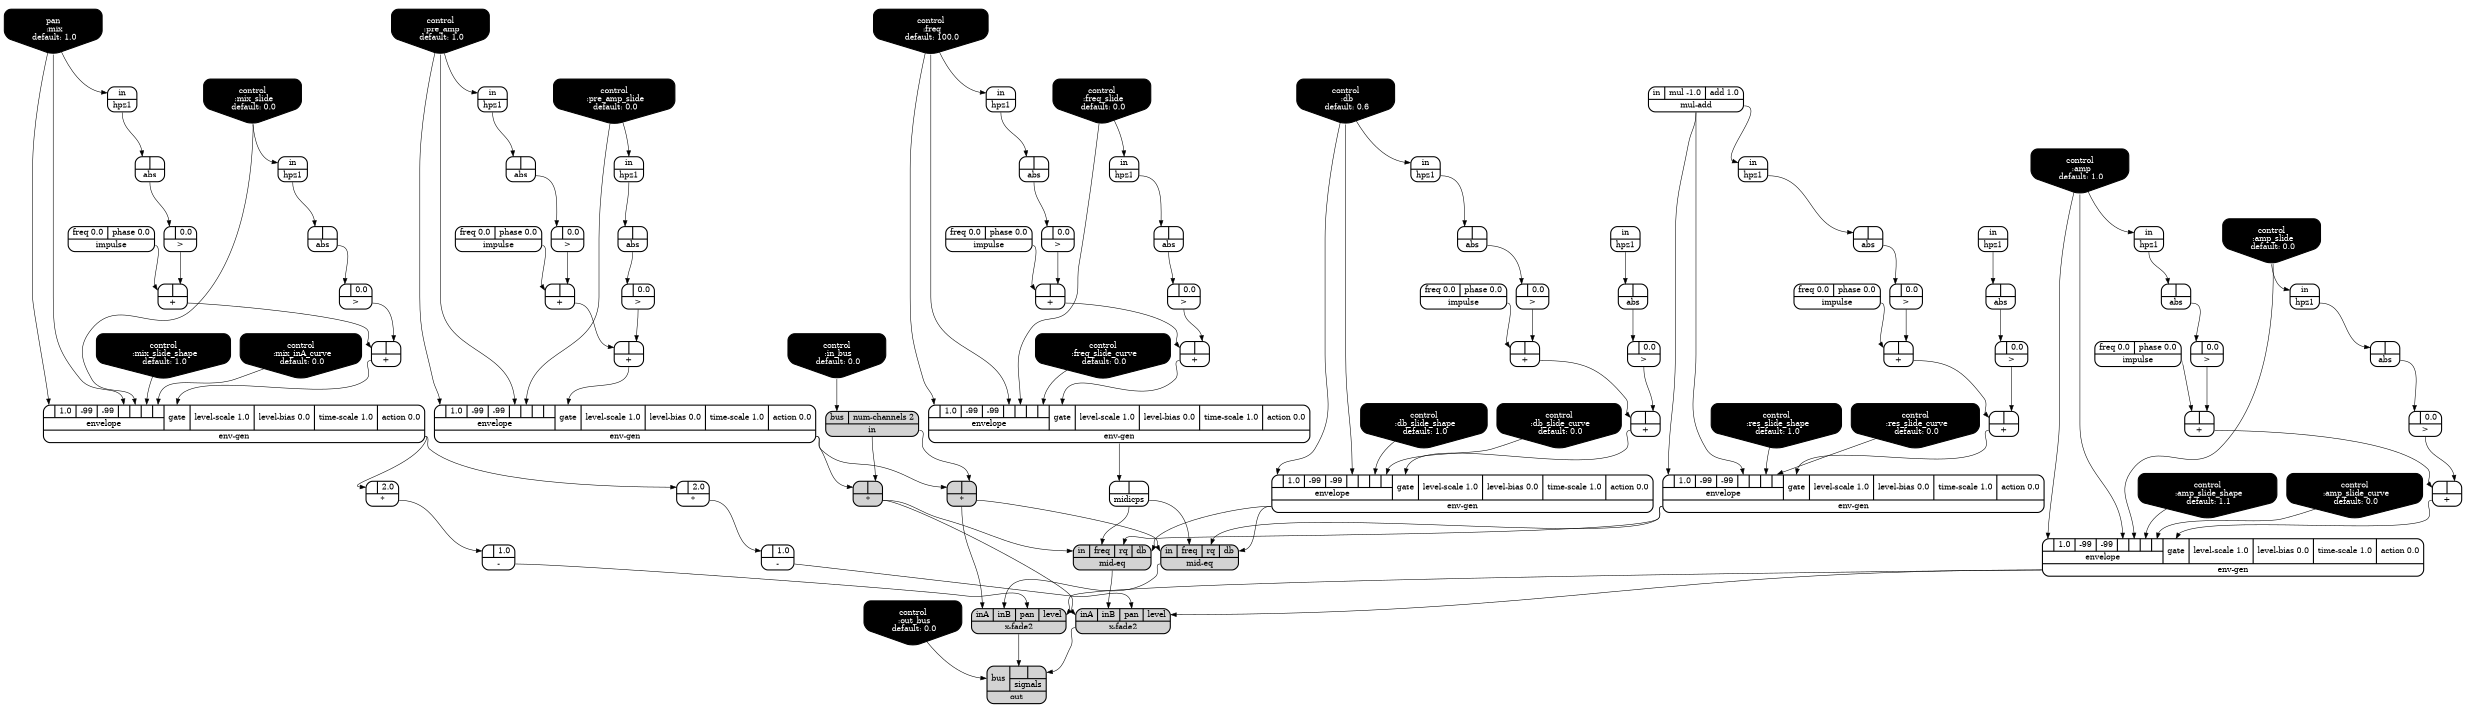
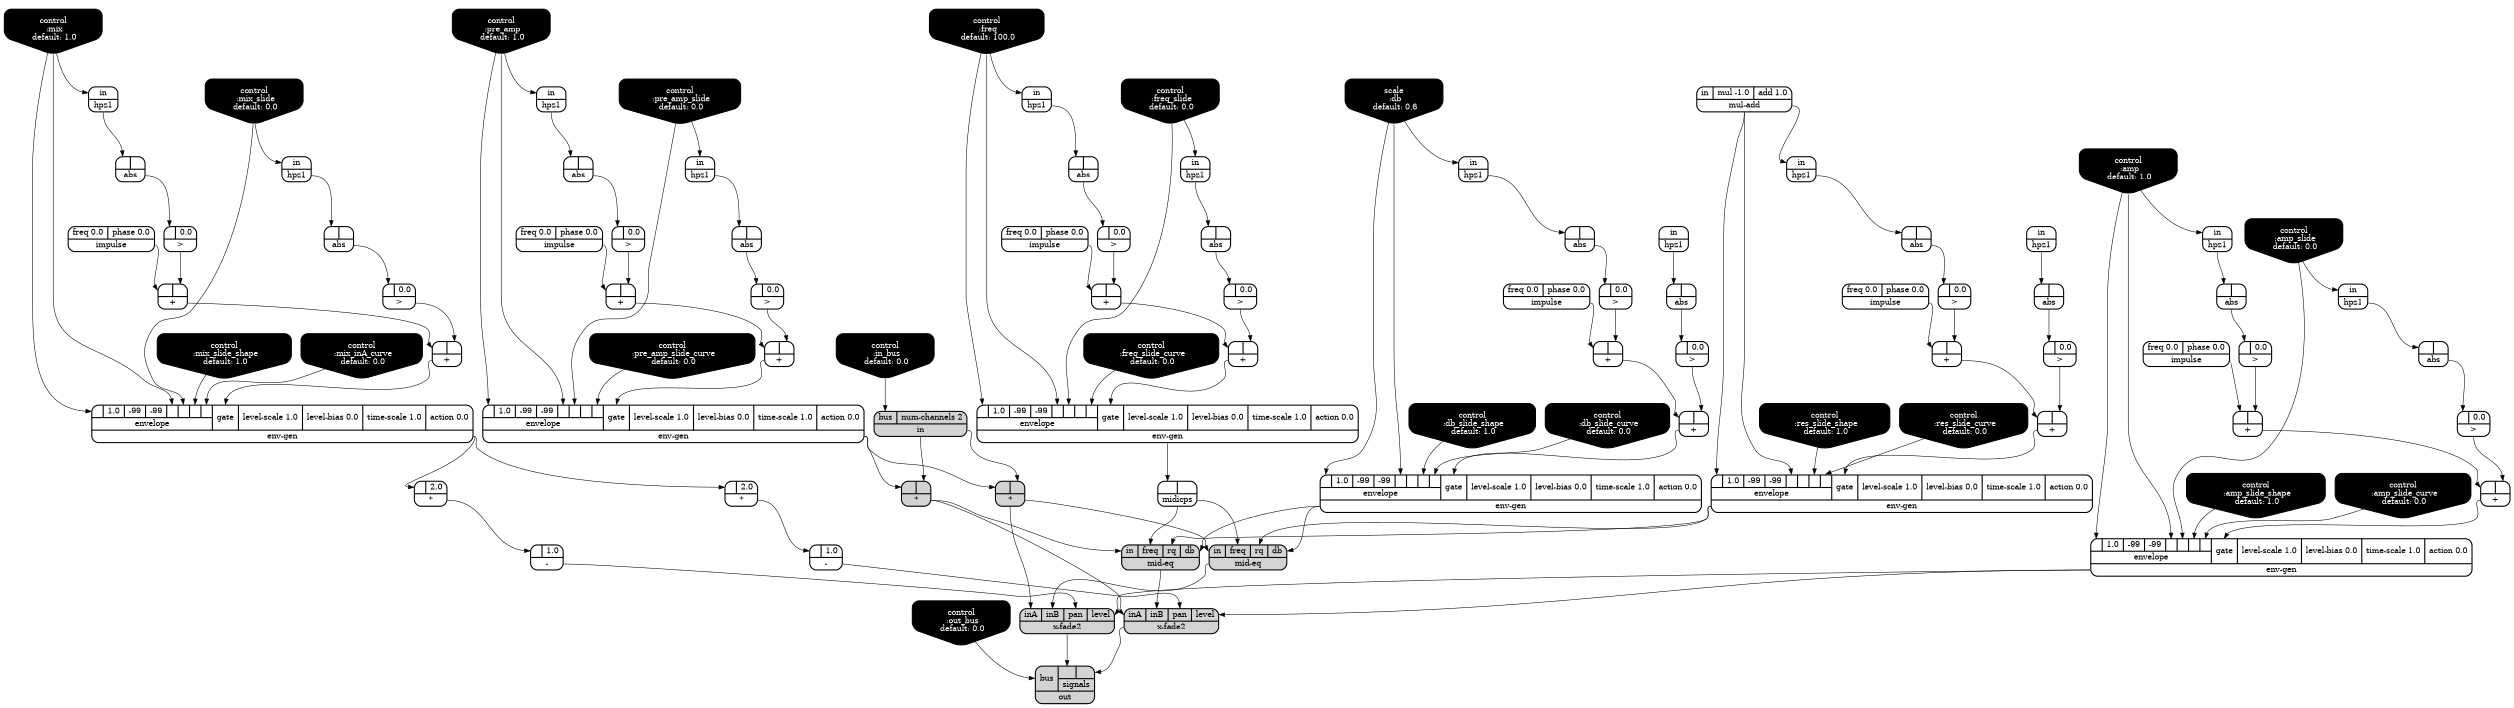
(53, 29) -> (53, 29)
(1346, 99) -> (1394, 99)
none -> (672, 354)
(2208, 494) -> (2256, 494)
